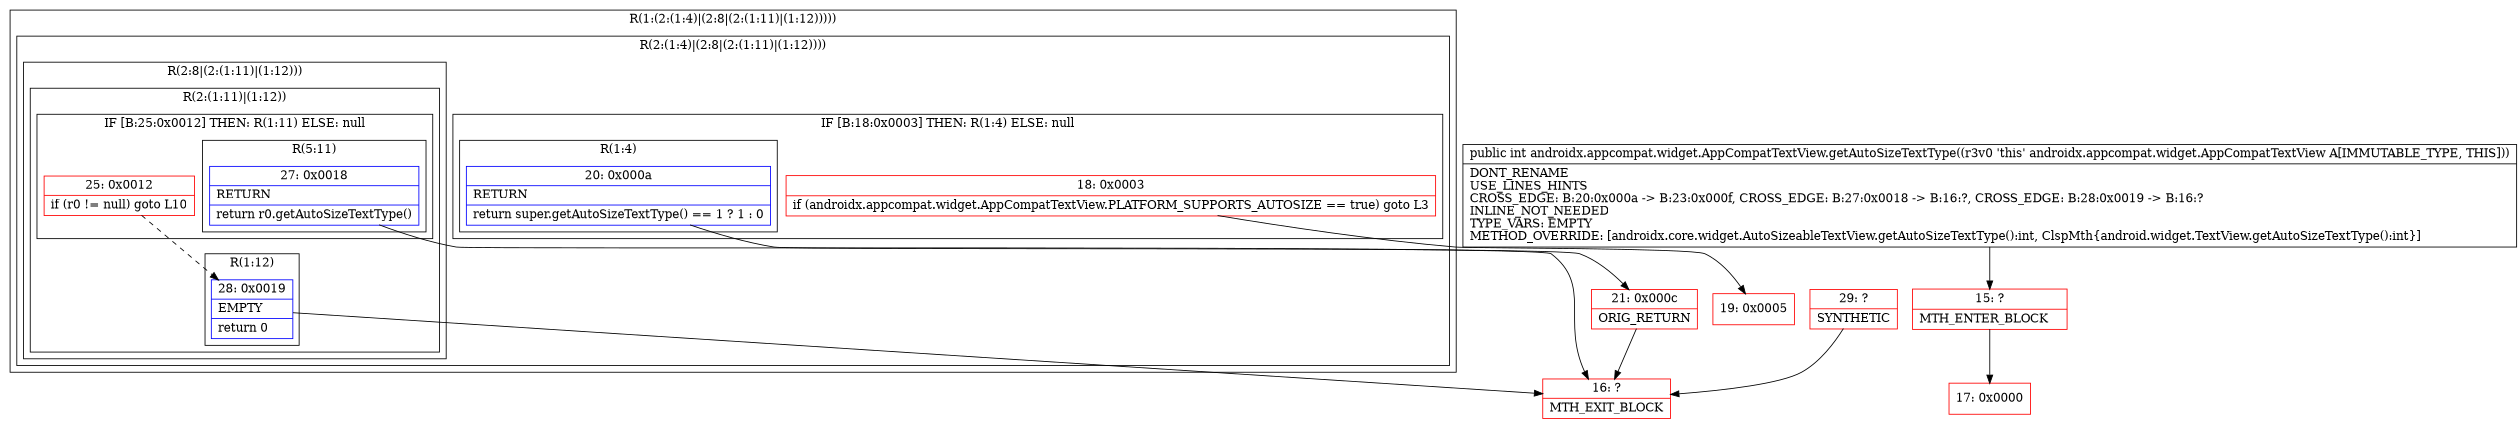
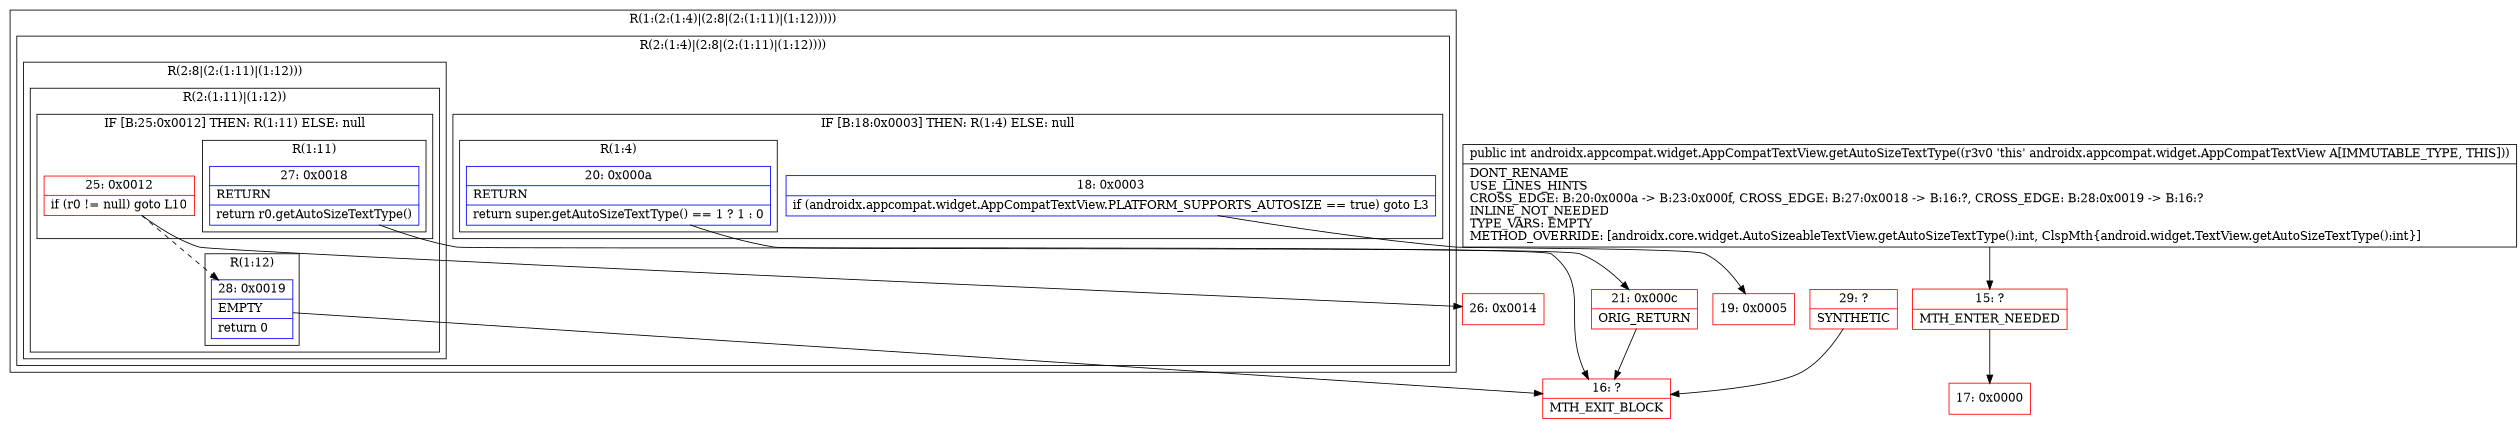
(314, 150) -> (314, 150)
(1111, 196) -> (1111, 196)
none -> (1503, 309)
(1984, 319) -> (1990, 319)
